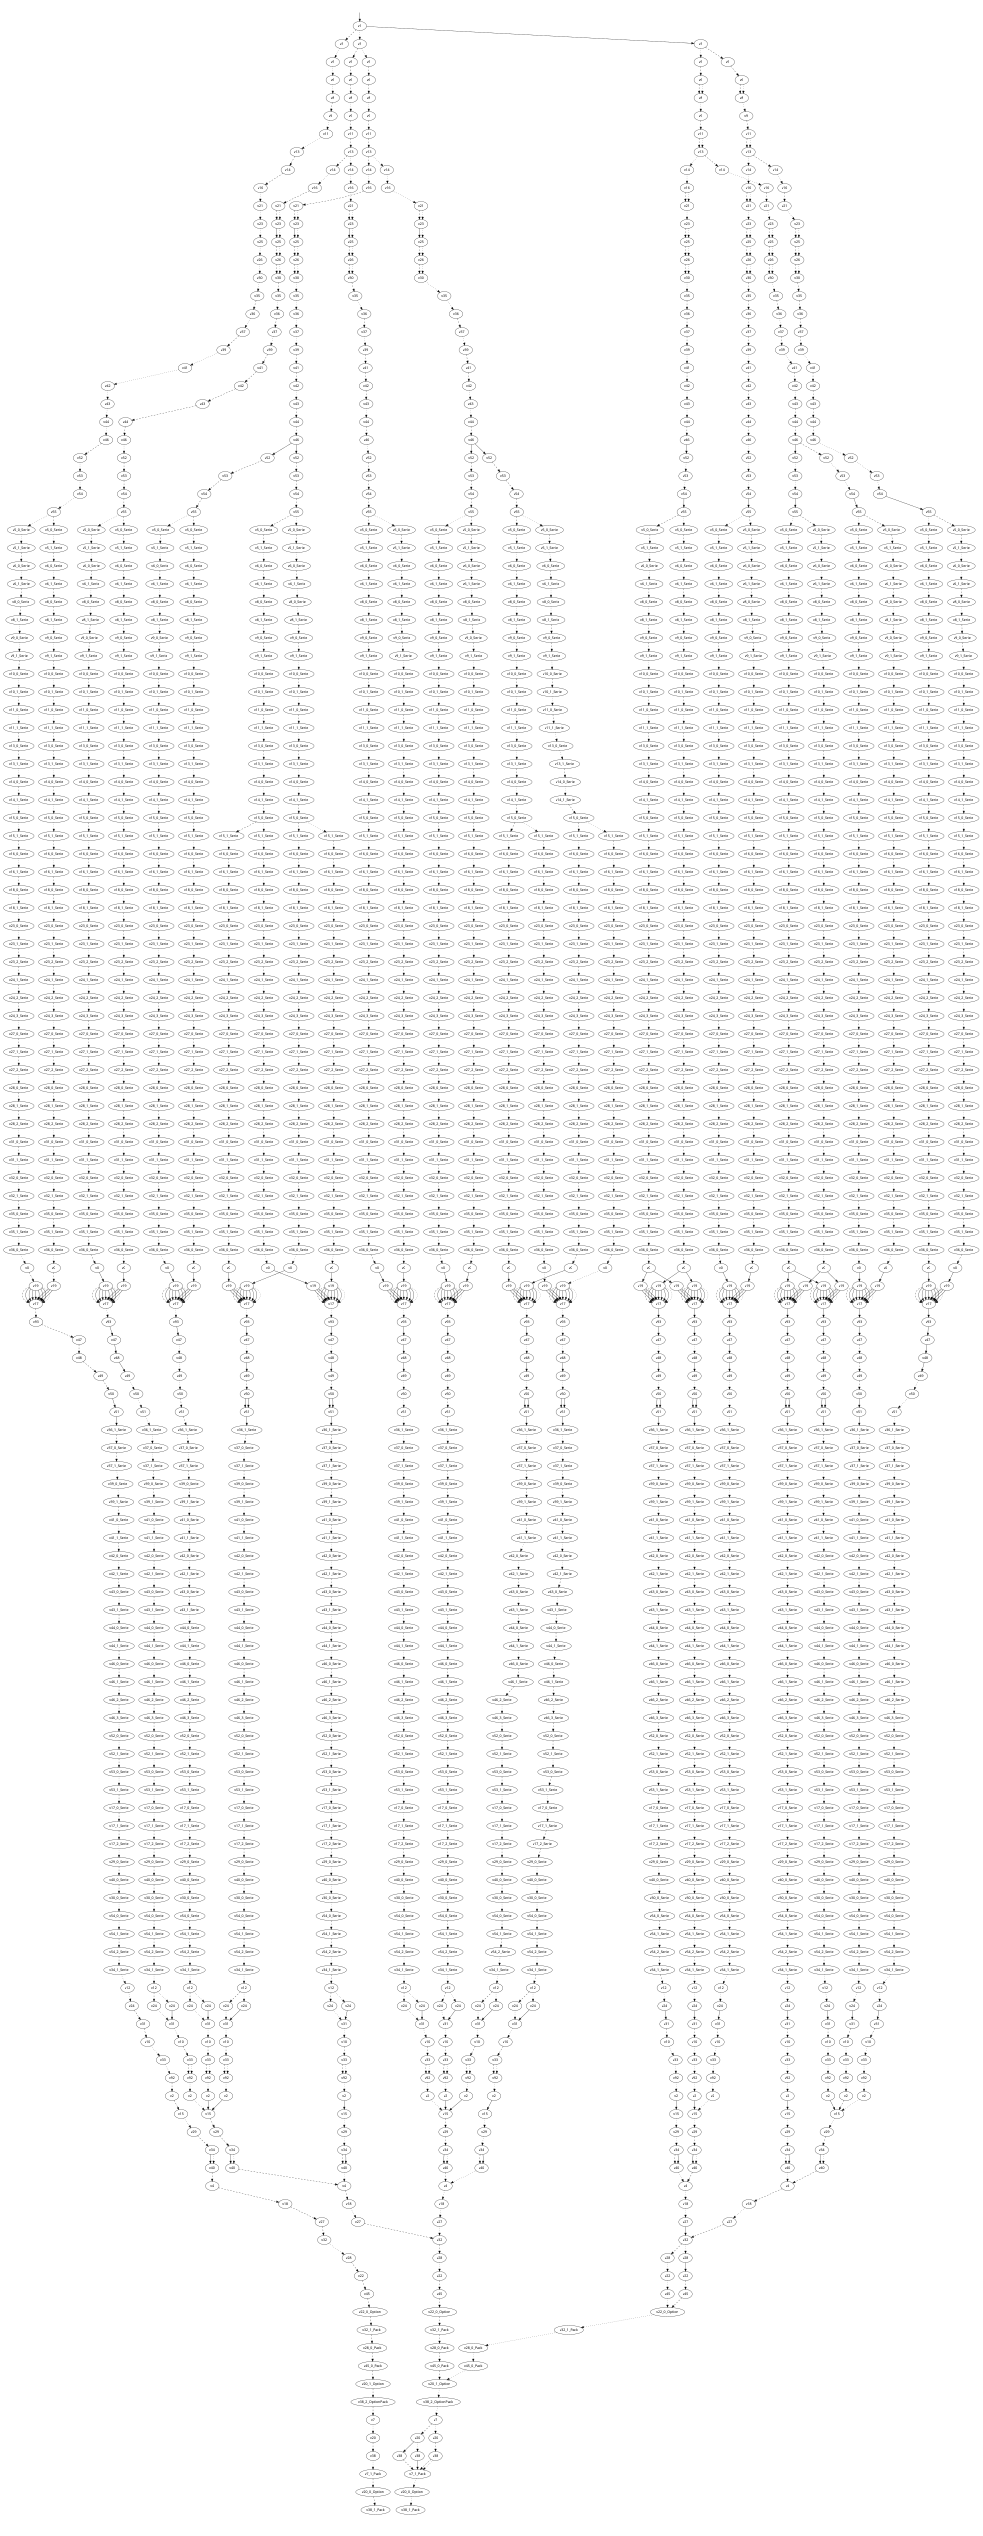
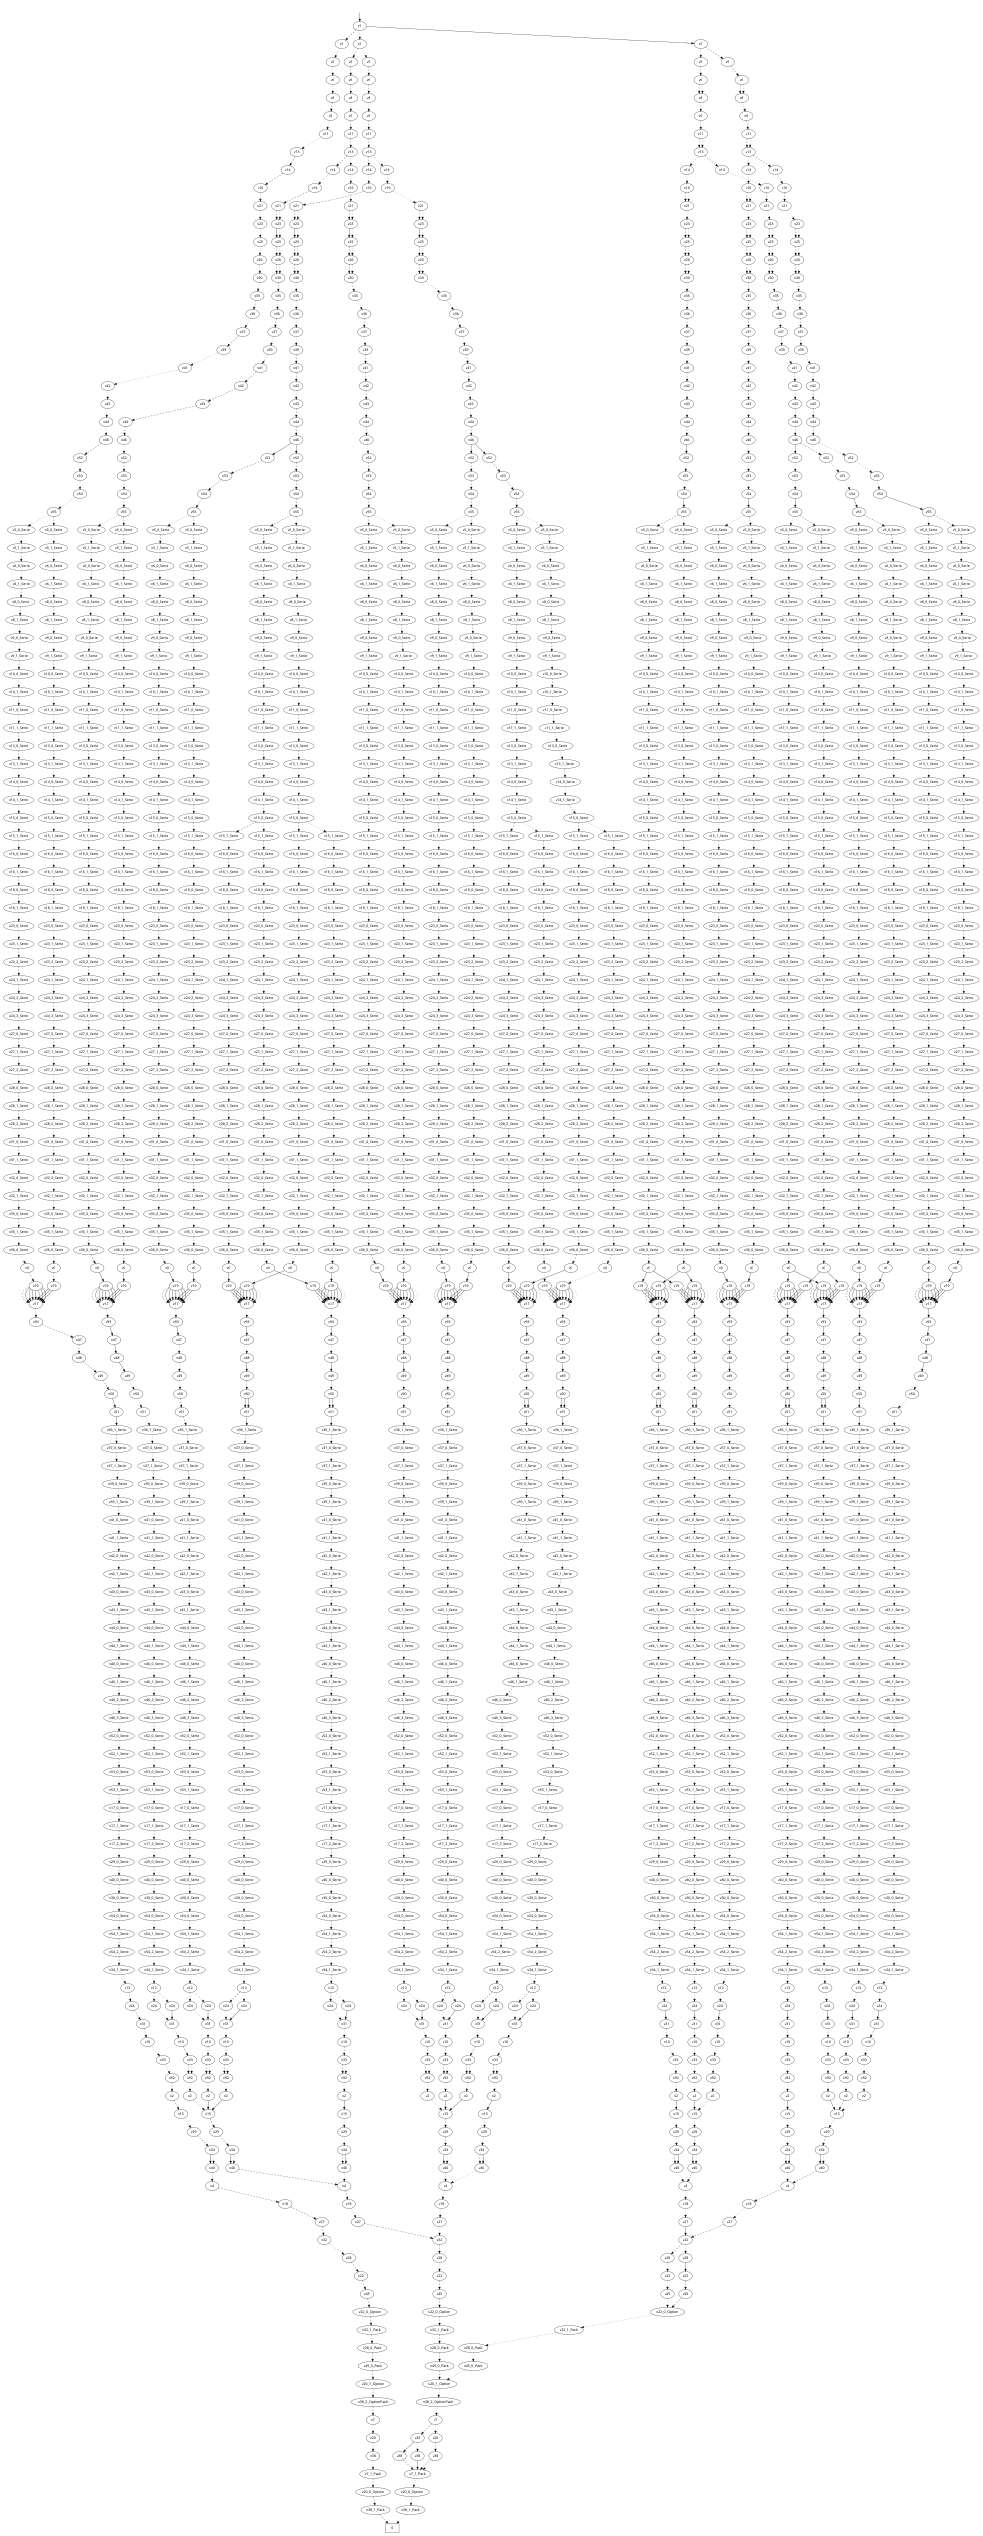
none -> (392, 2528)
